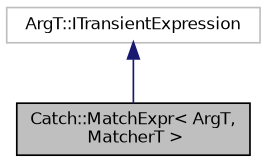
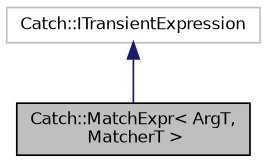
(133, 25) -> (133, 25)
